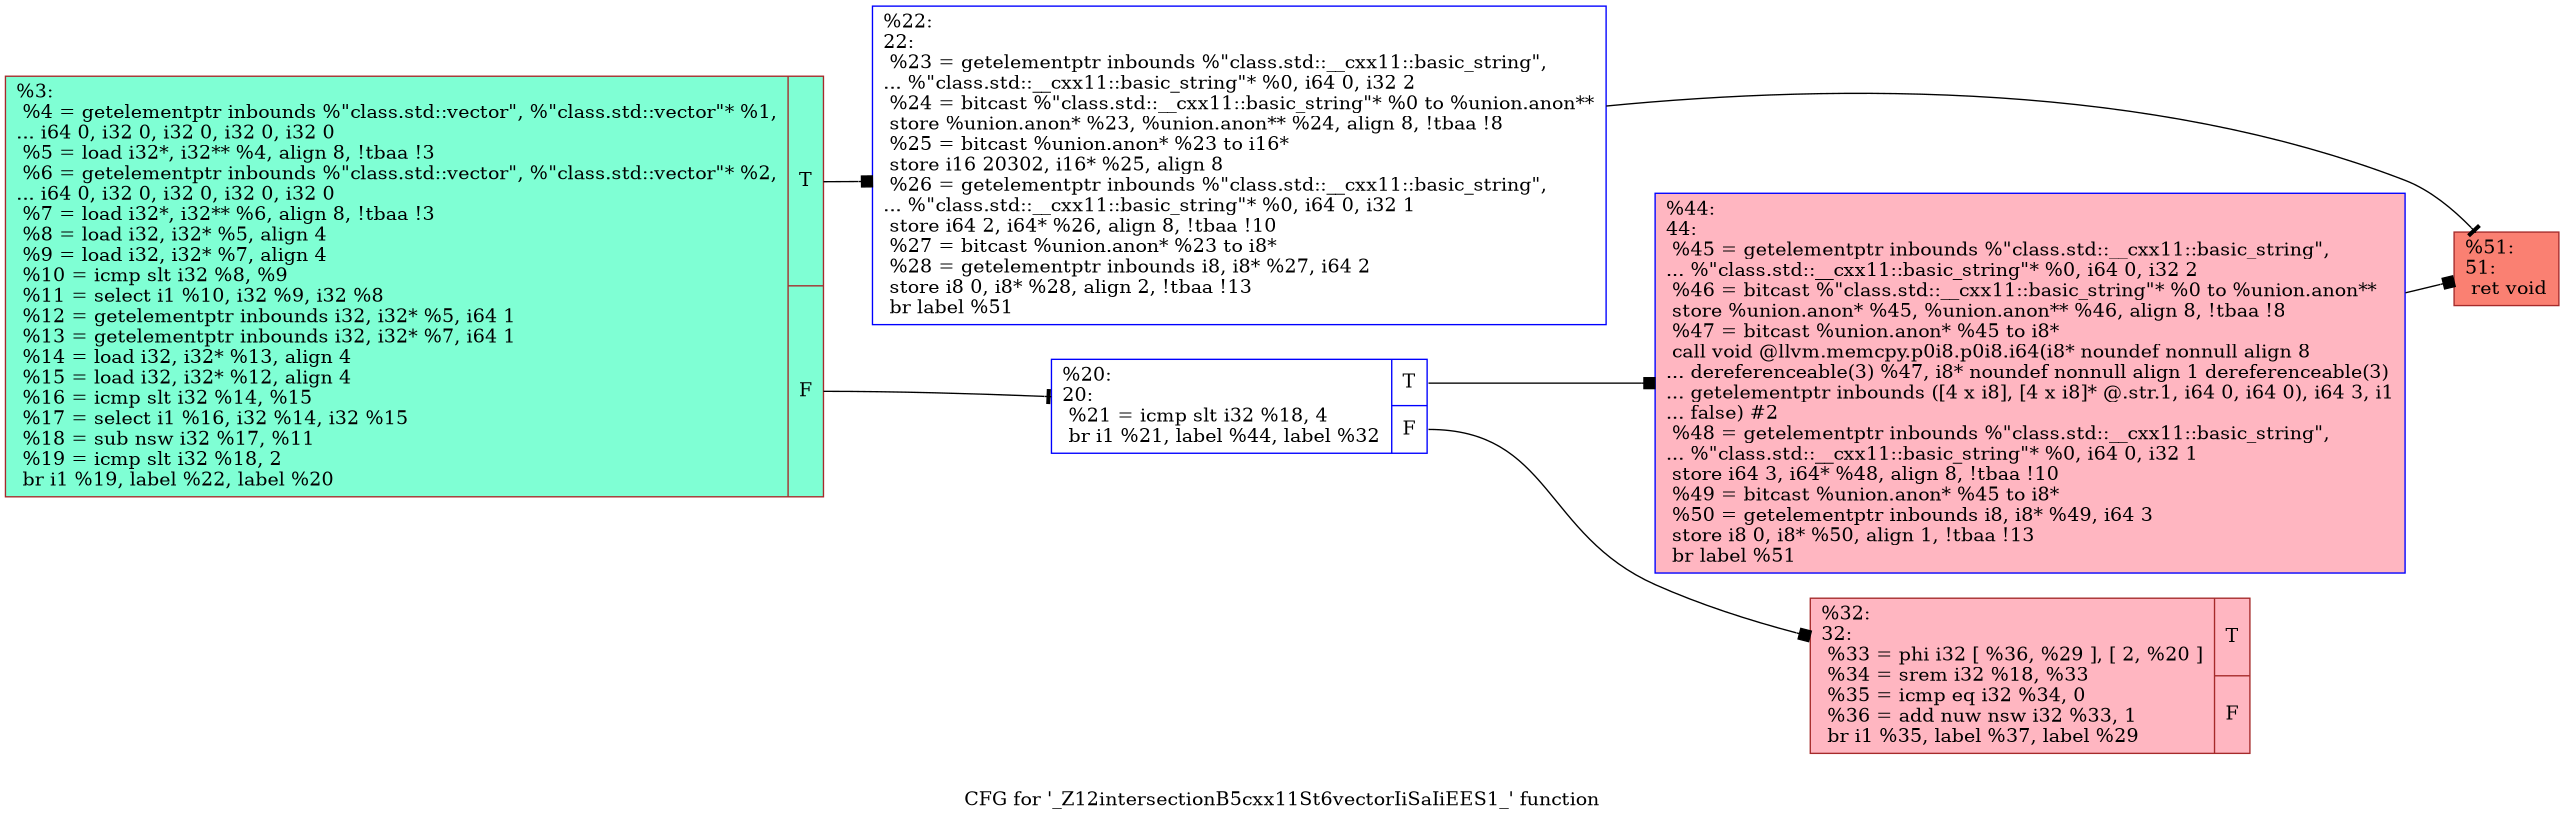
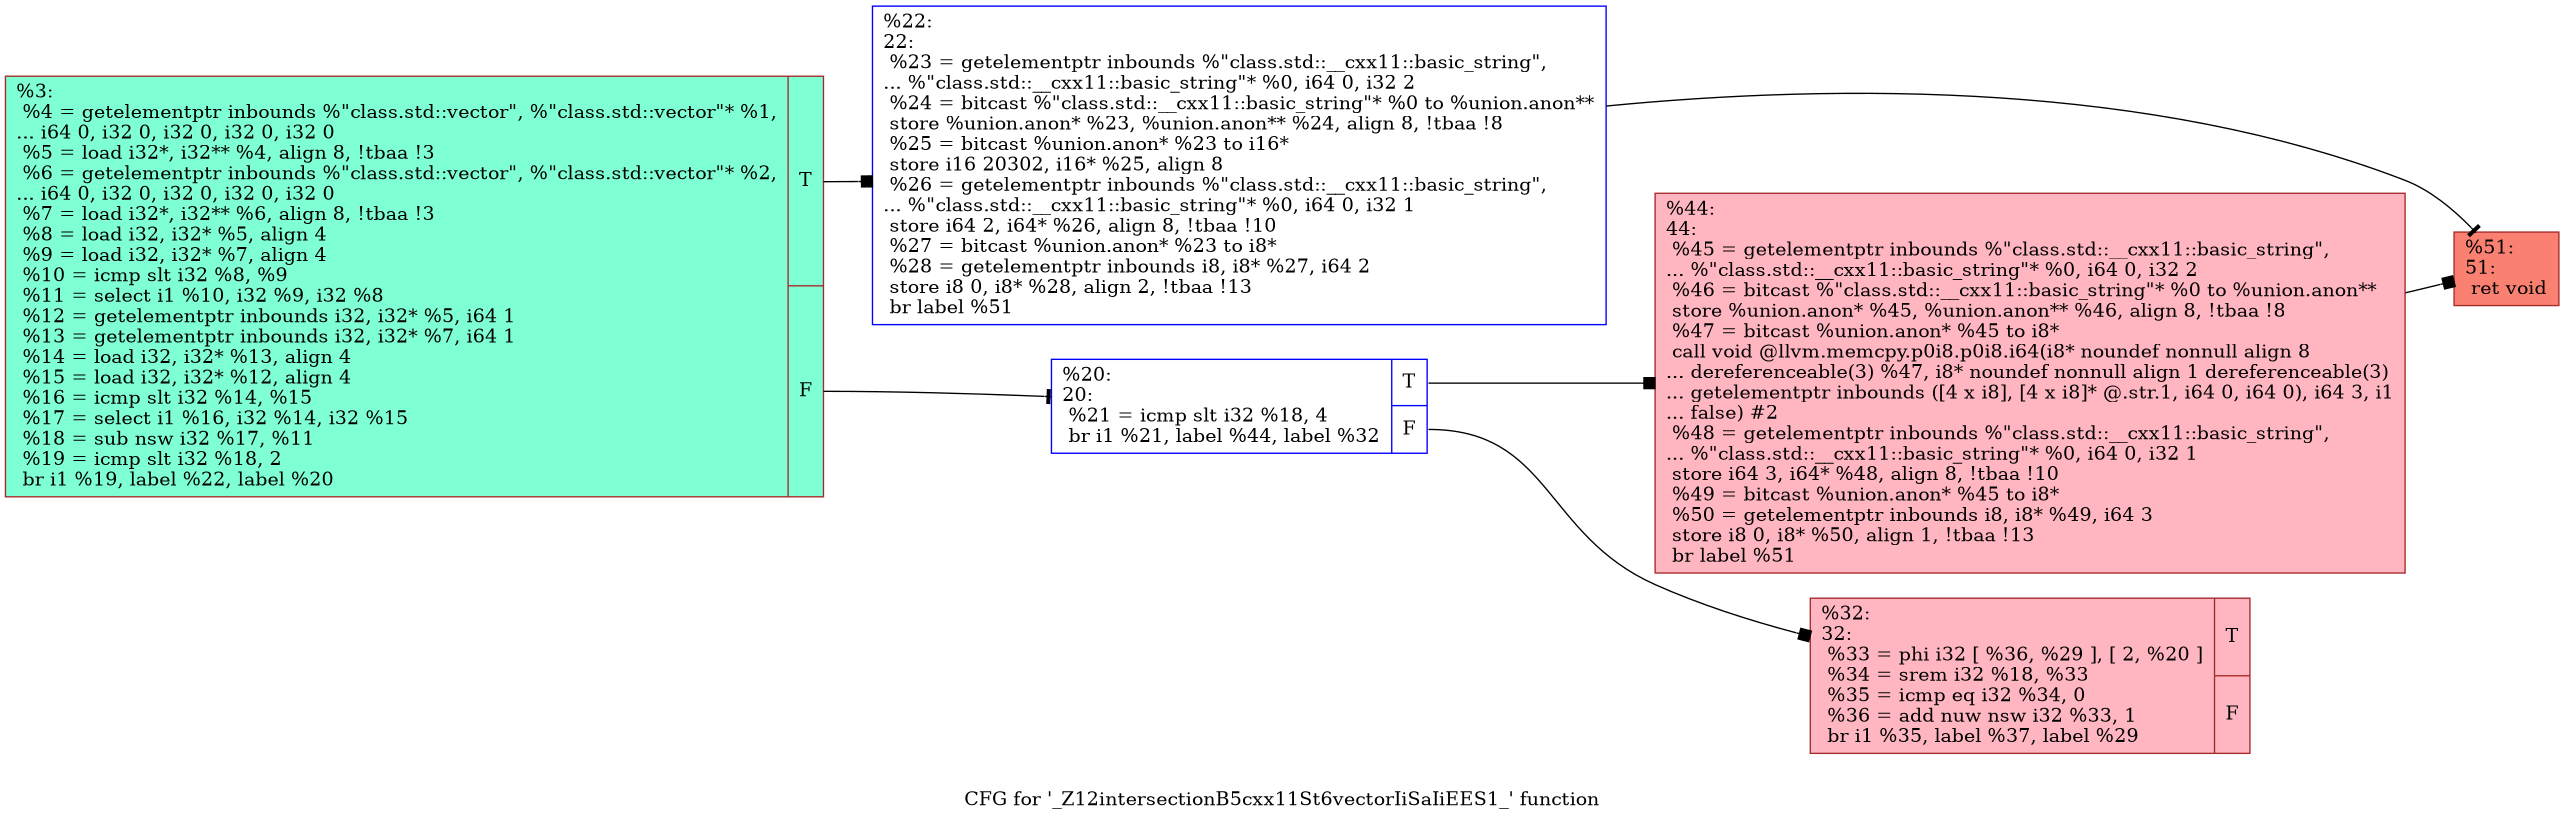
(2030, 383) -> (2030, 383)
